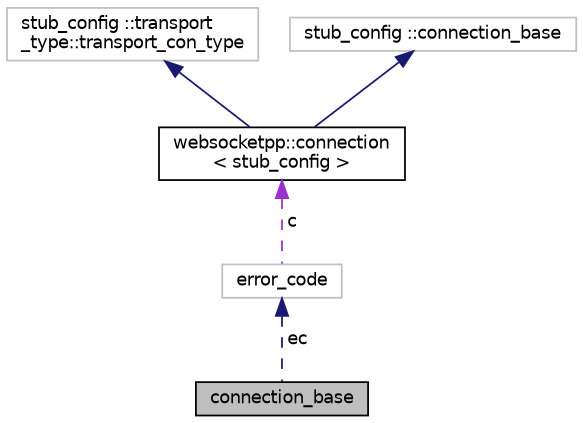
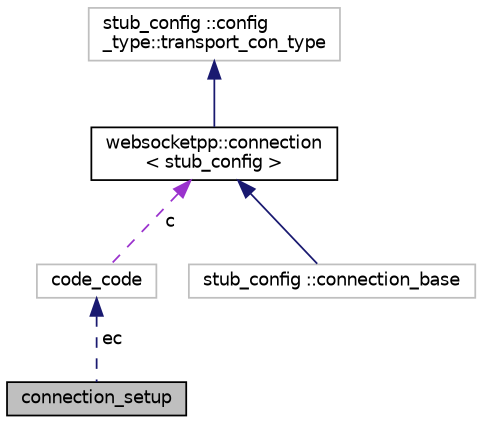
(133, 34) -> (214, 34)
(357, 95) -> (284, 229)
(282, 281) -> (97, 281)
(282, 399) -> (97, 399)
